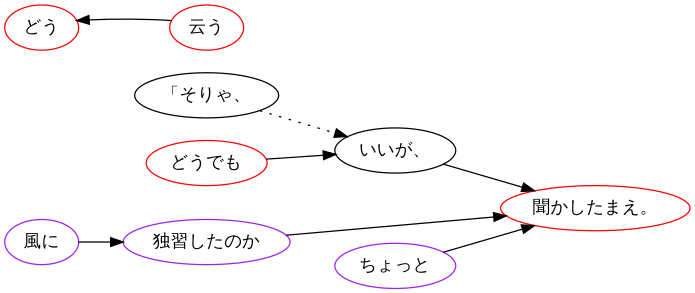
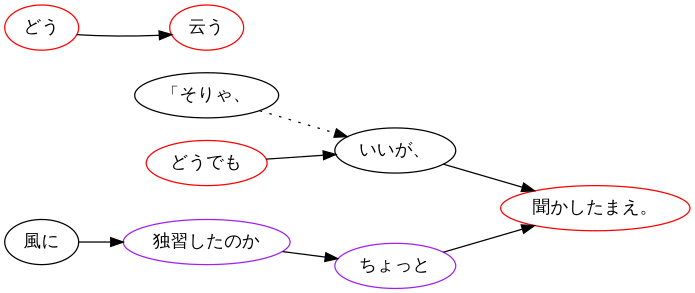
(131, 19) -> (118, 36)
(390, 226) -> (304, 254)
(42, 242) -> (42, 242)
